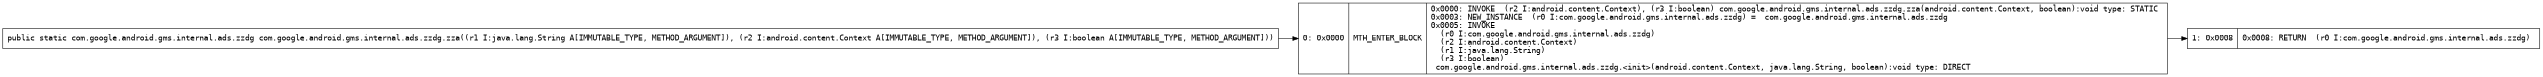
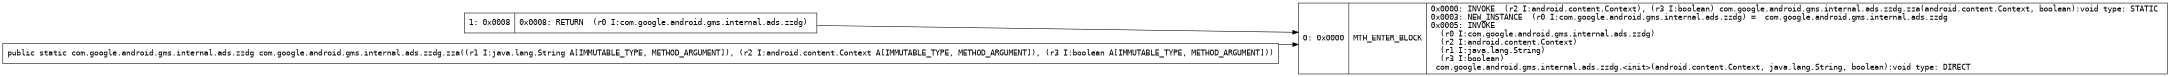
(2175, 39) -> (1055, 29)
